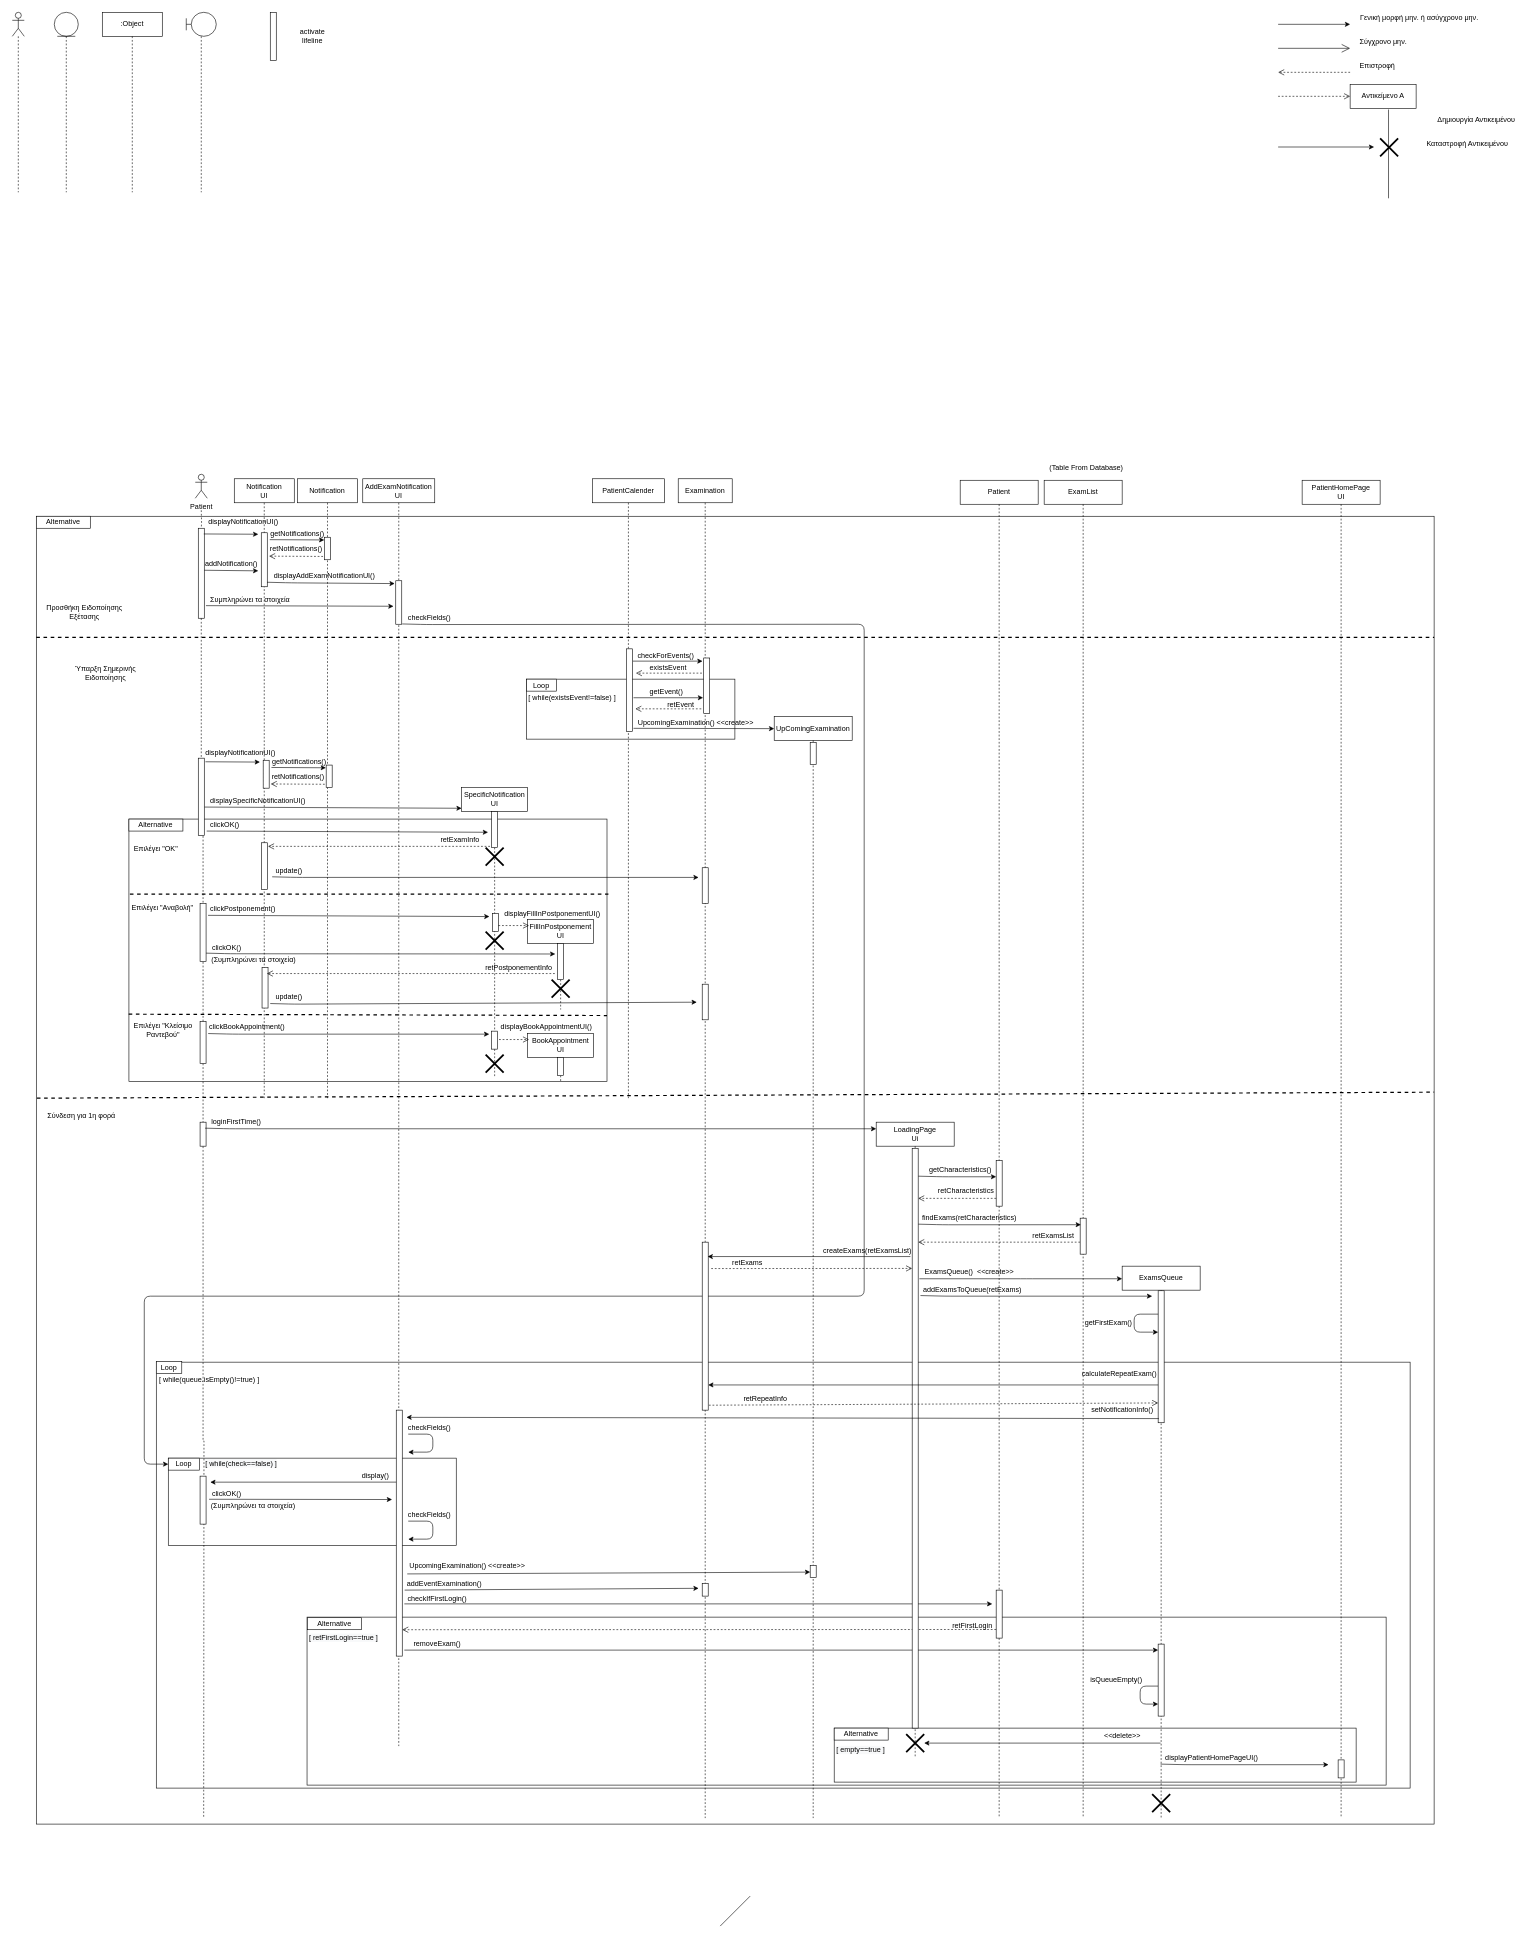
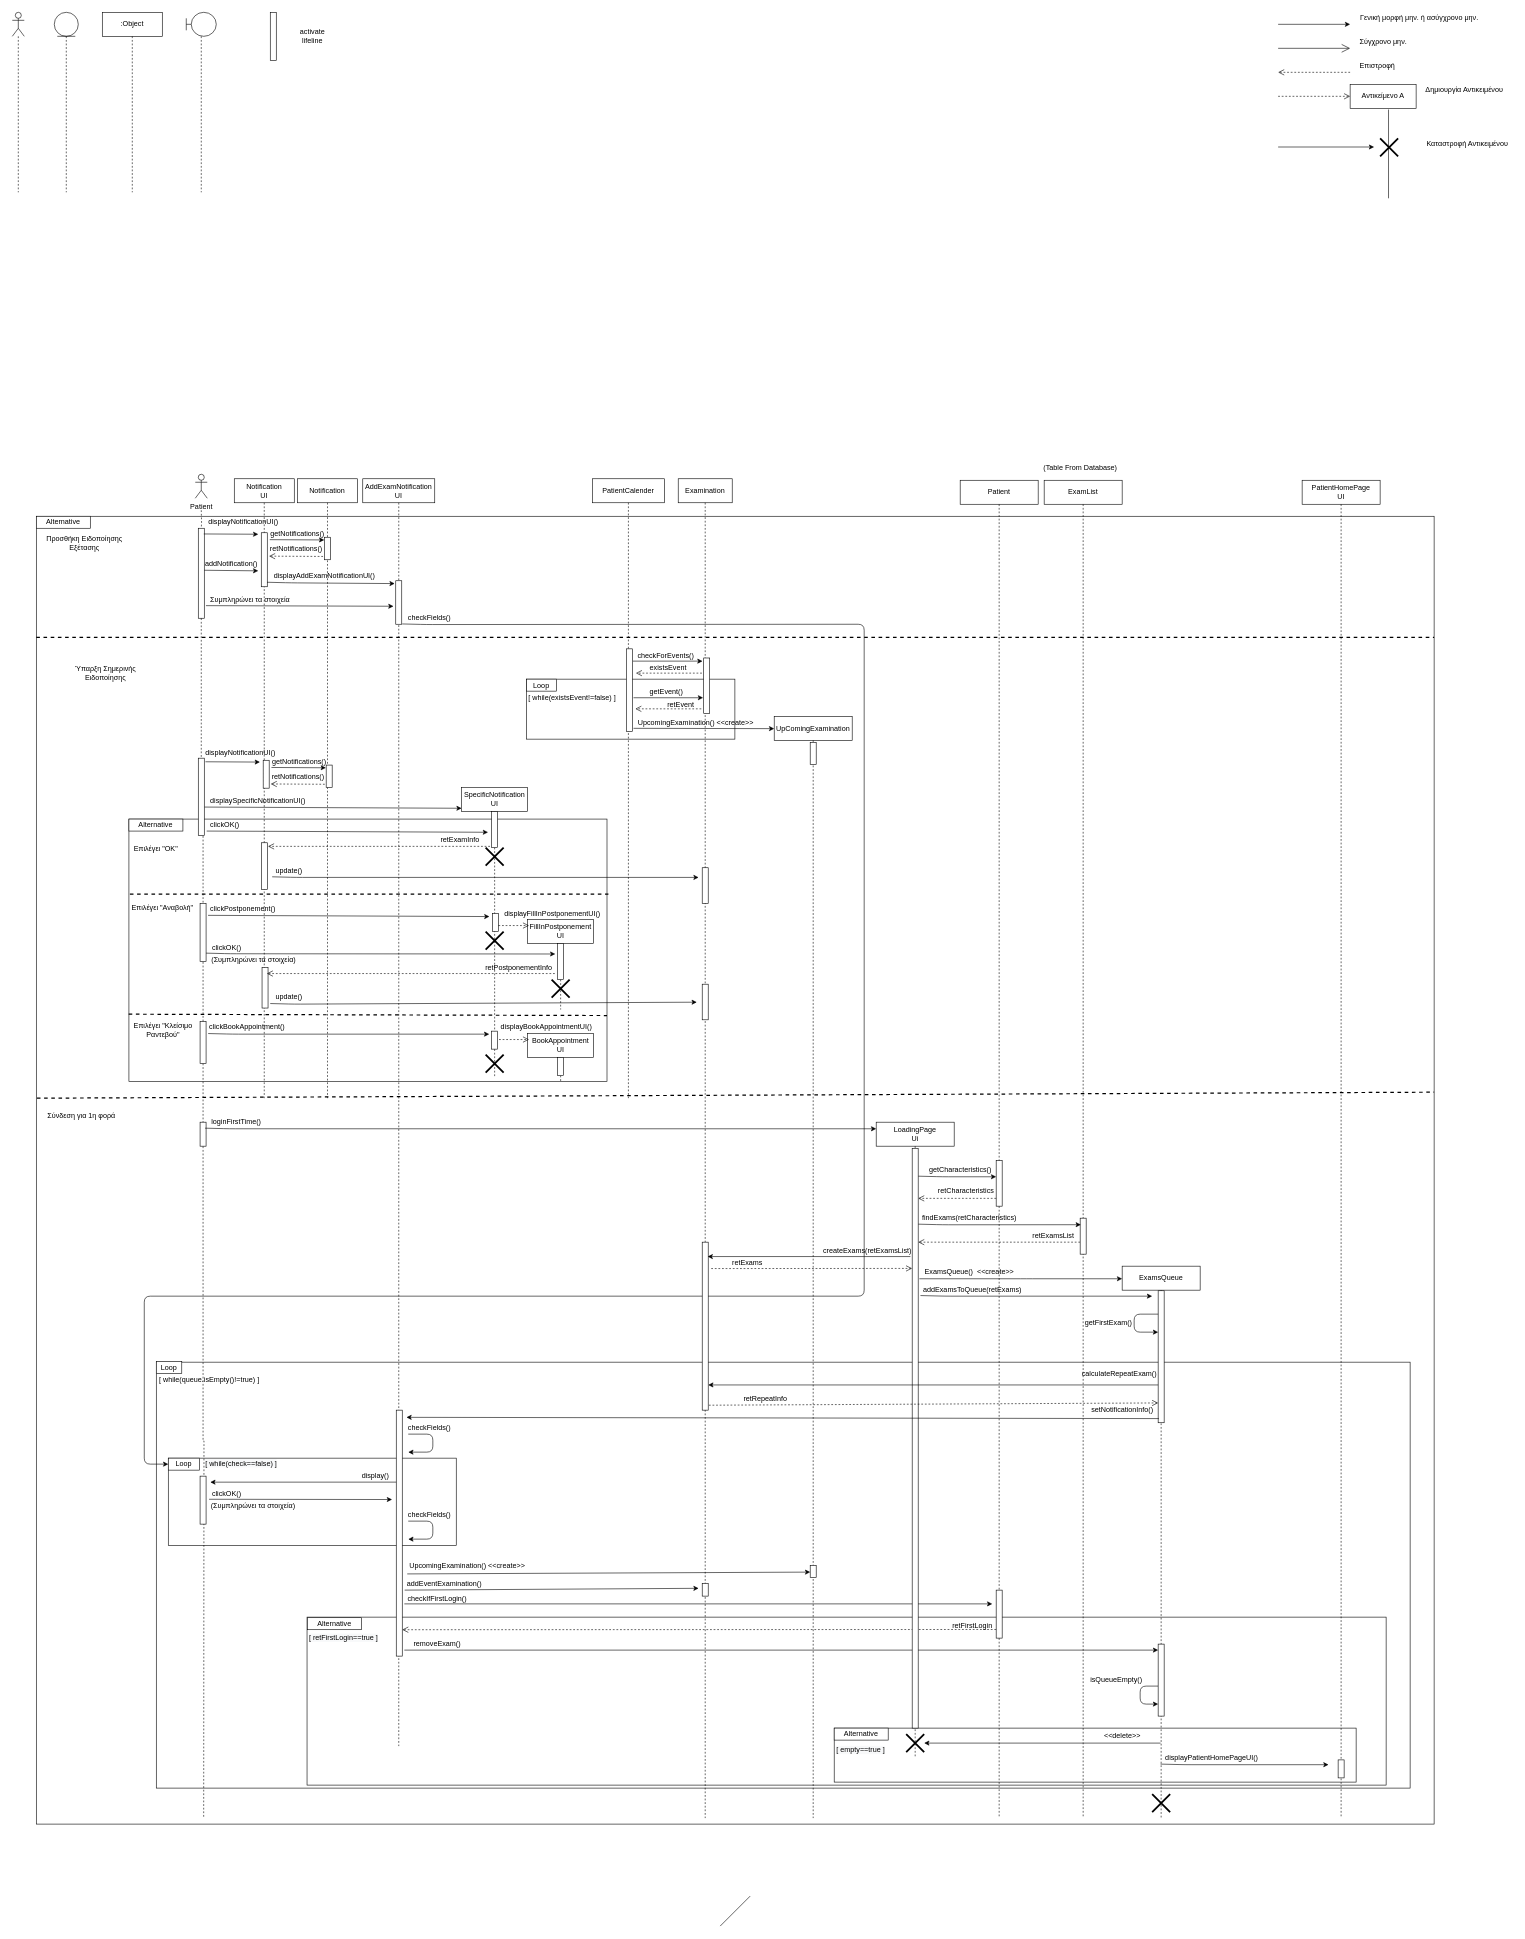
(1476, 120) -> (1464, 90)
(1086, 468) -> (1080, 468)
(84, 612) -> (84, 543)
